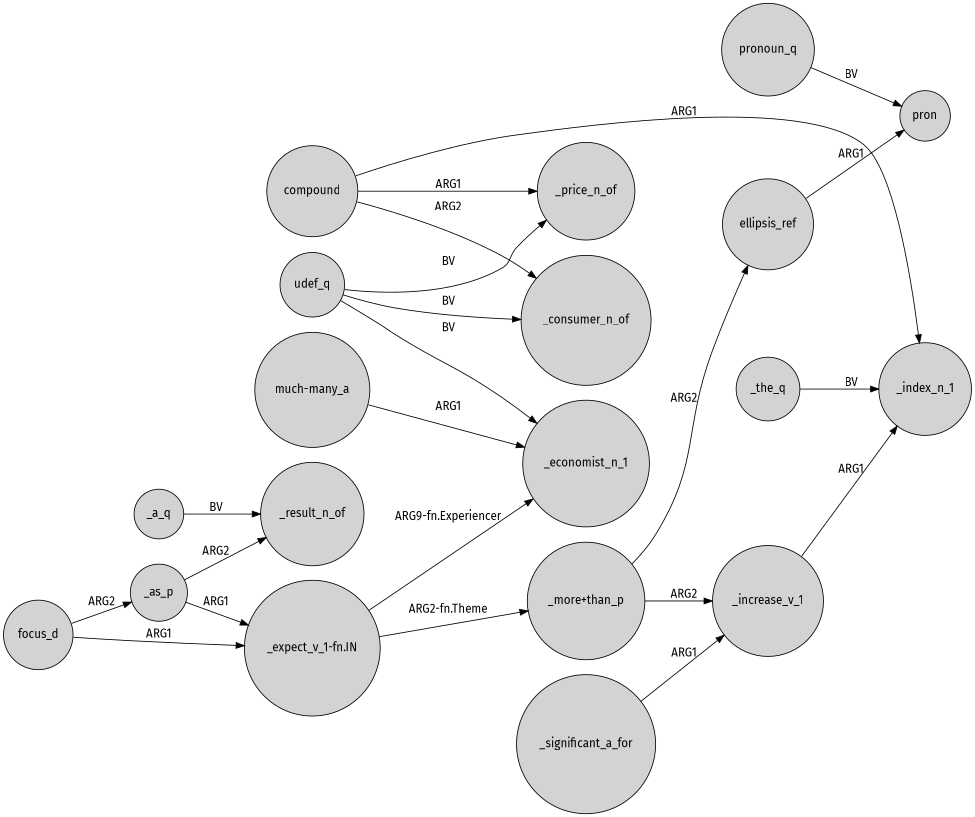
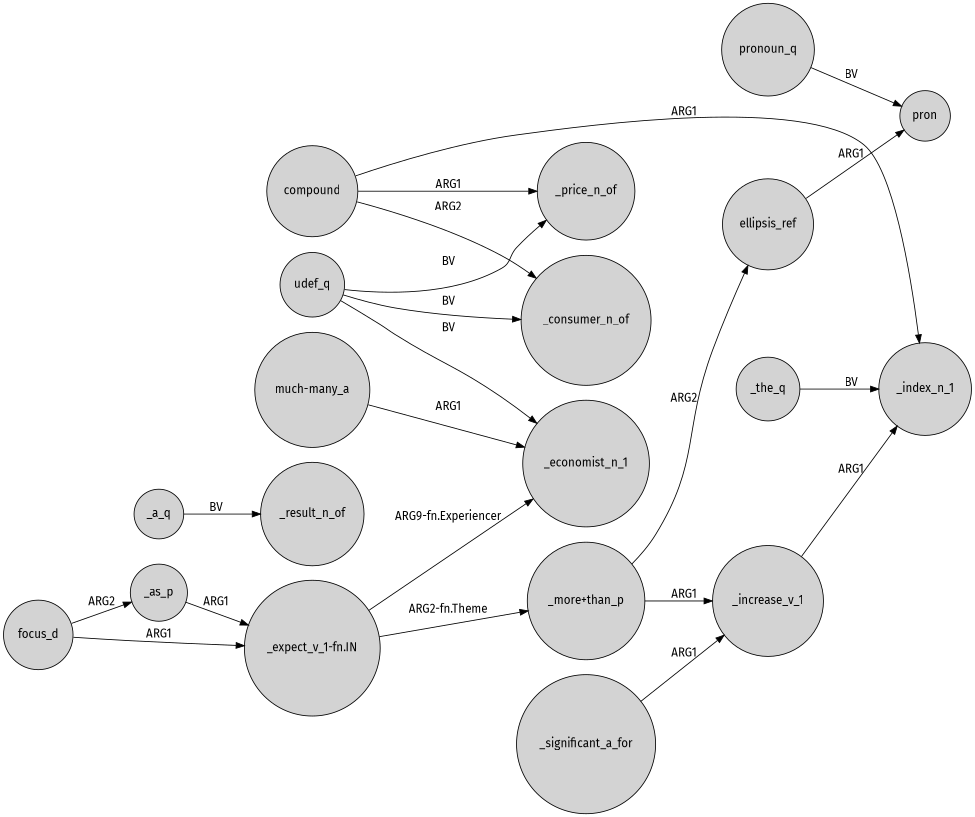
(222, 561) -> none
(684, 595) -> (684, 595)
